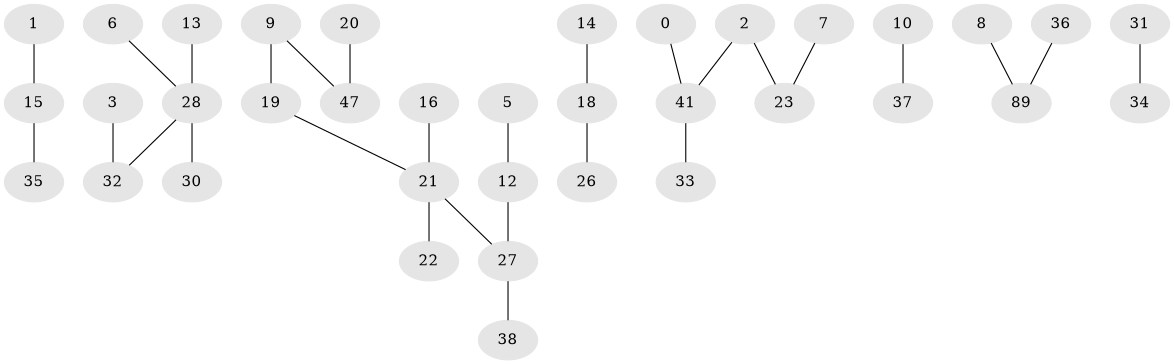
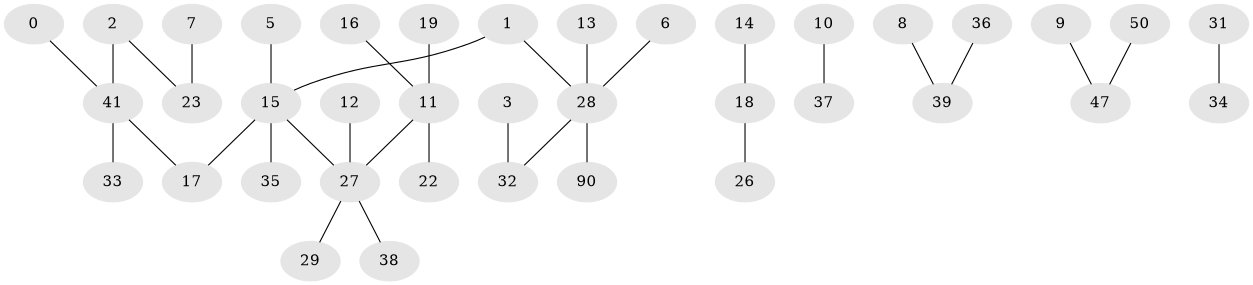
(350, 24) -> (1140, 24)
(271, 64) -> none
none -> (547, 64)
(1022, 103) -> (943, 103)
none -> (310, 143)
(508, 143) -> (271, 64)
(192, 182) -> (587, 182)
none -> (192, 182)
(429, 182) -> (429, 103)
none -> (311, 261)
